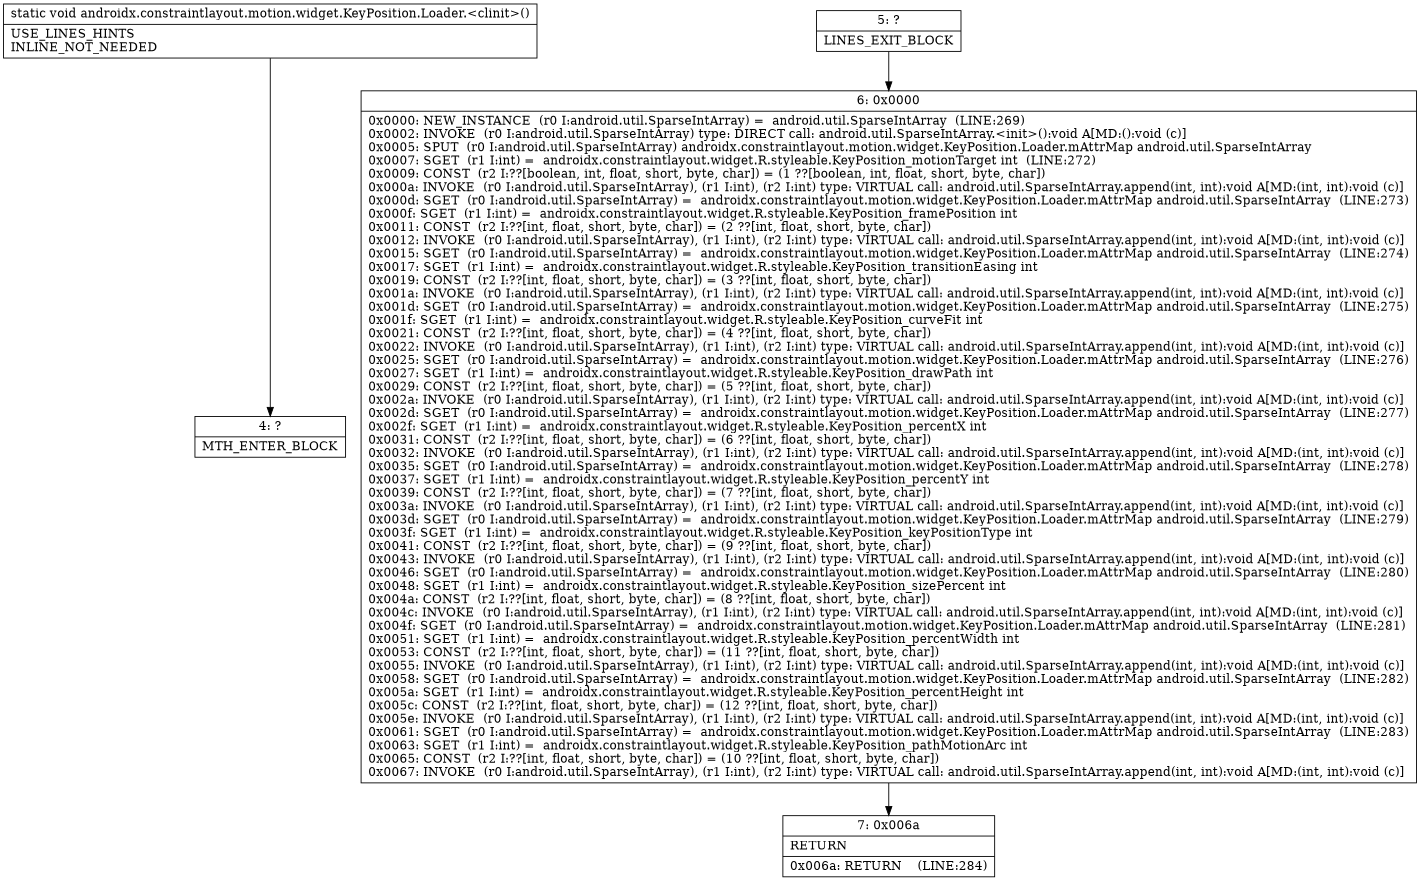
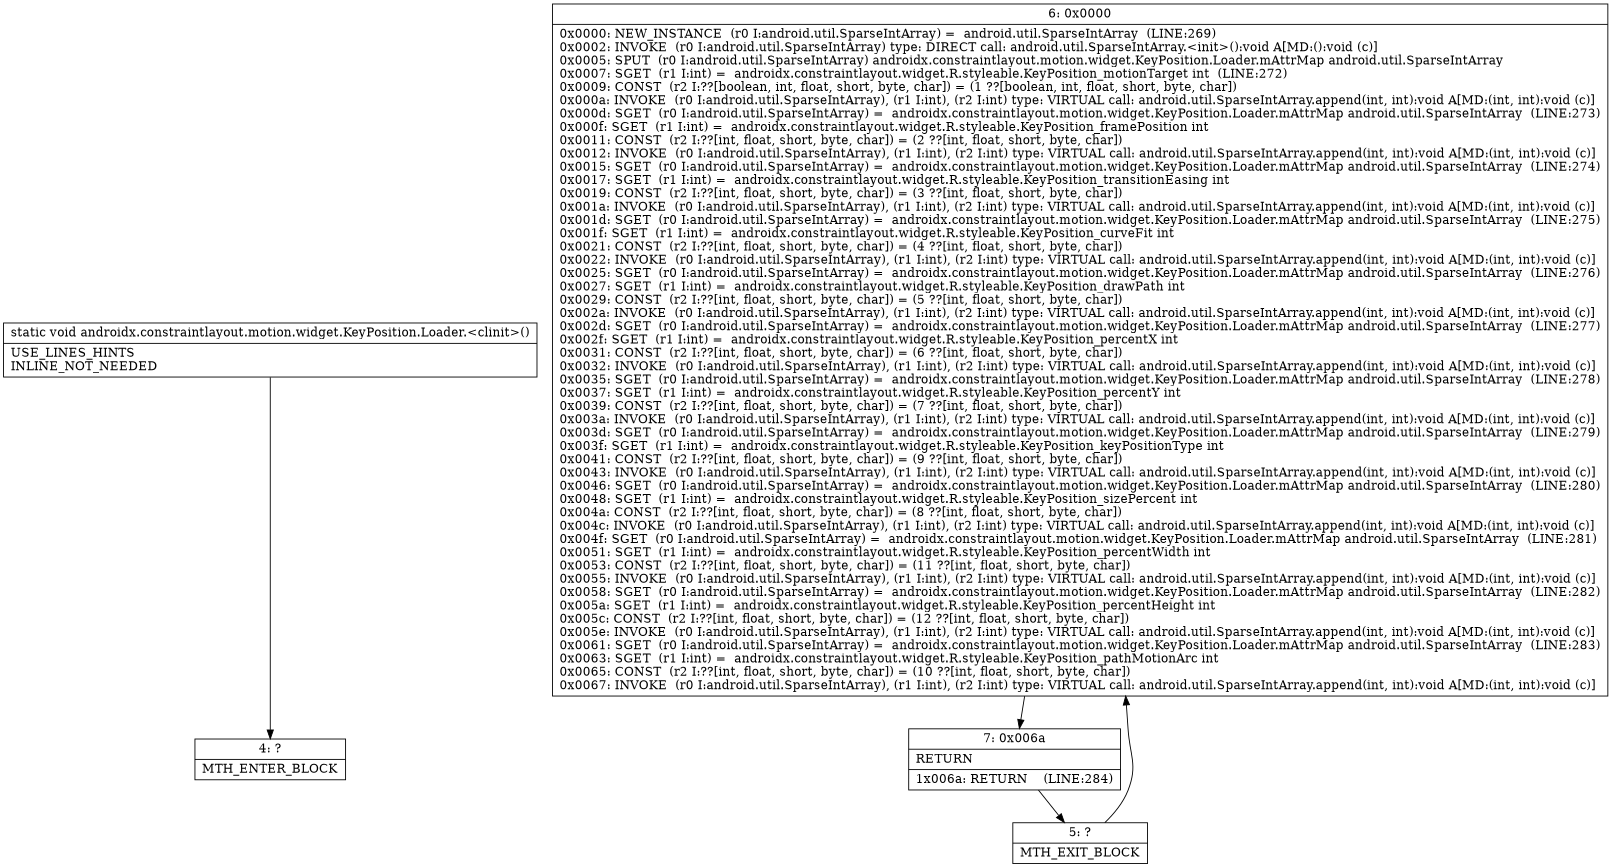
(889, 41) -> (1080, 853)
none -> (1049, 803)
(889, 866) -> (1015, 779)
